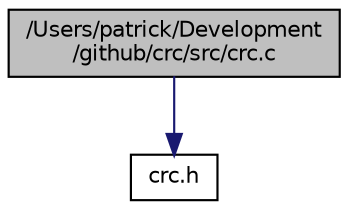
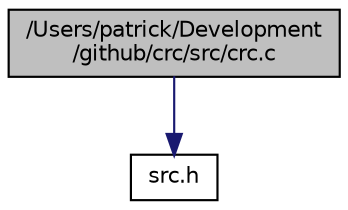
(174, 177) -> (174, 177)
